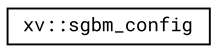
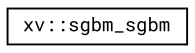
(109, 26) -> (97, 26)
